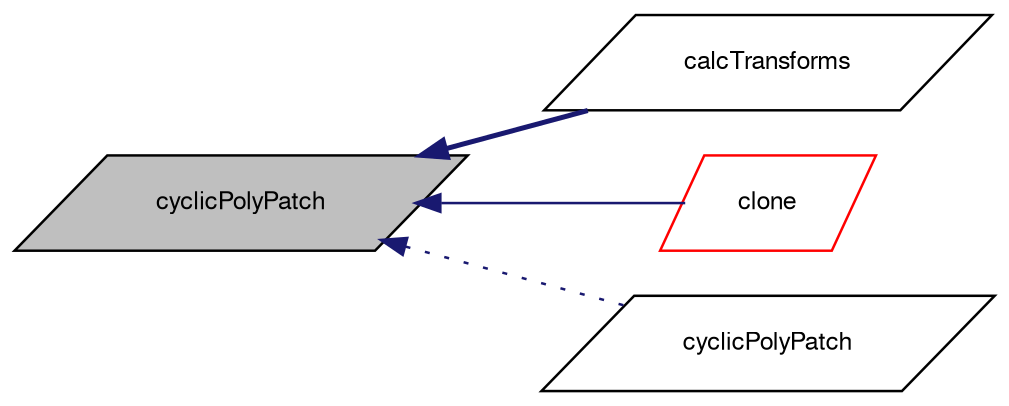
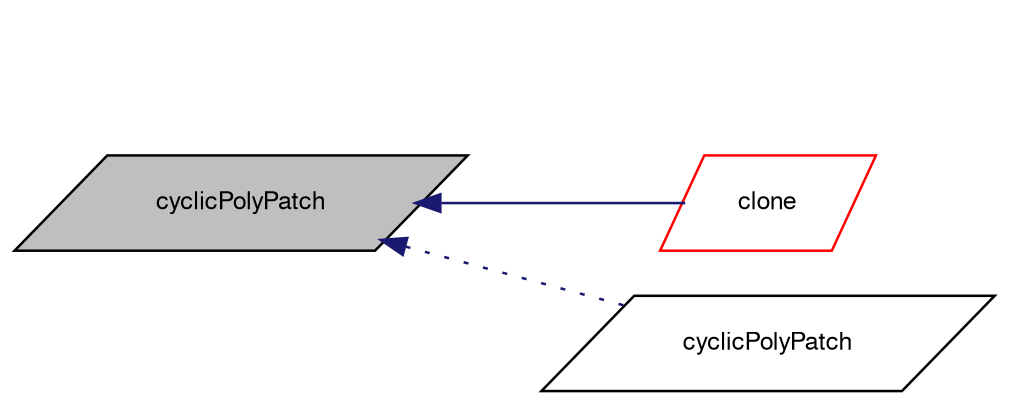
(768, 63) -> none
